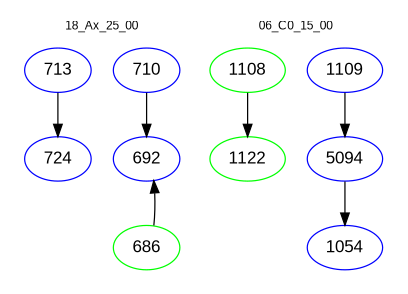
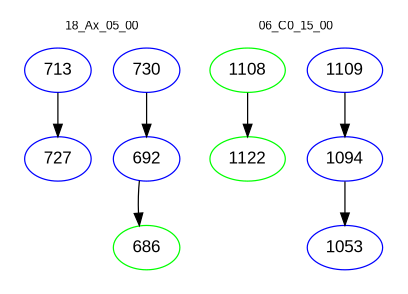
(102, 26) -> (102, 26)
(147, 70) -> (147, 70)
(58, 159) -> (58, 159)
(345, 159) -> (345, 159)
(155, 209) -> (138, 197)
(345, 248) -> (345, 248)
